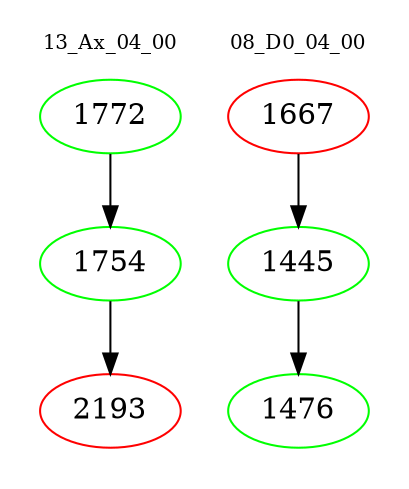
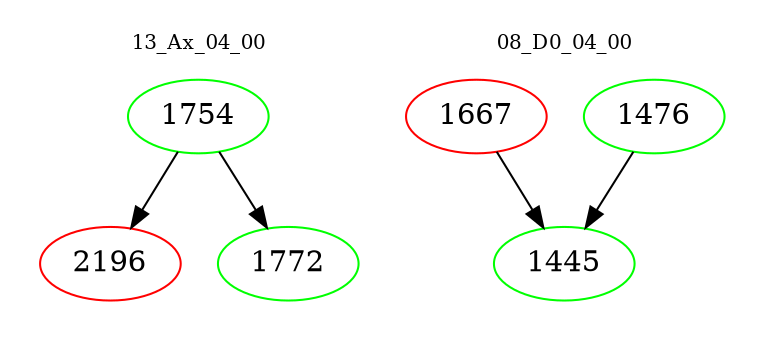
(110, 180) -> (237, 181)
(298, 327) -> (615, 181)
(110, 411) -> (110, 264)
